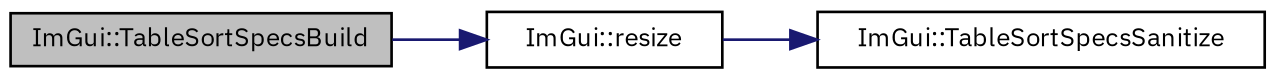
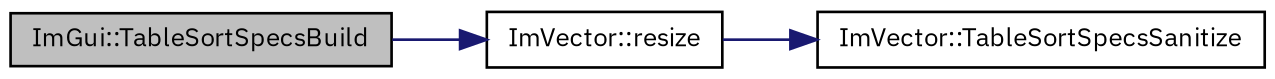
(605, 40) -> (605, 40)
(1041, 40) -> (1041, 40)
